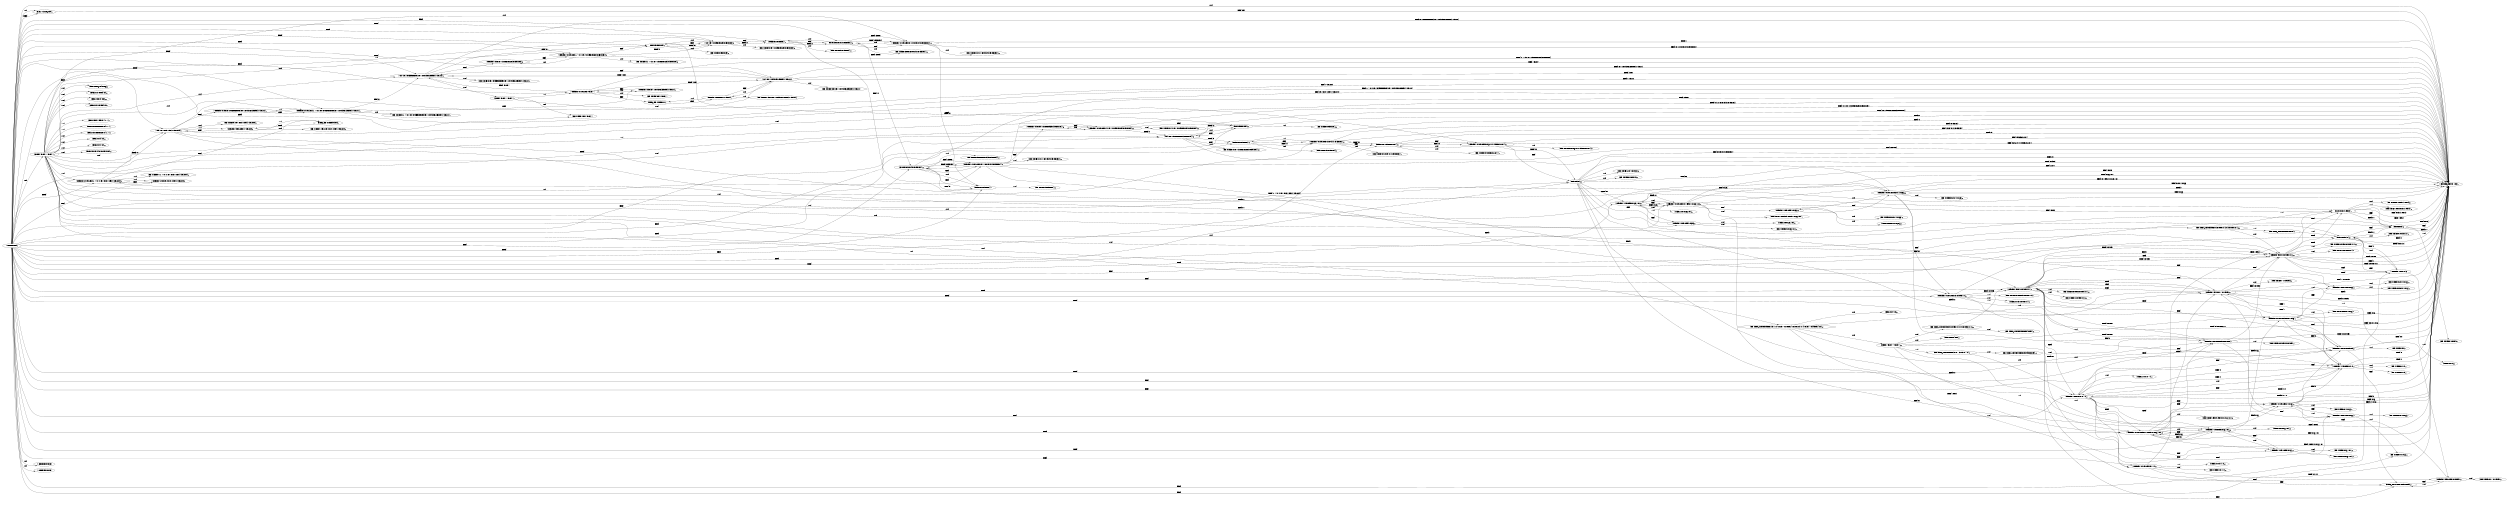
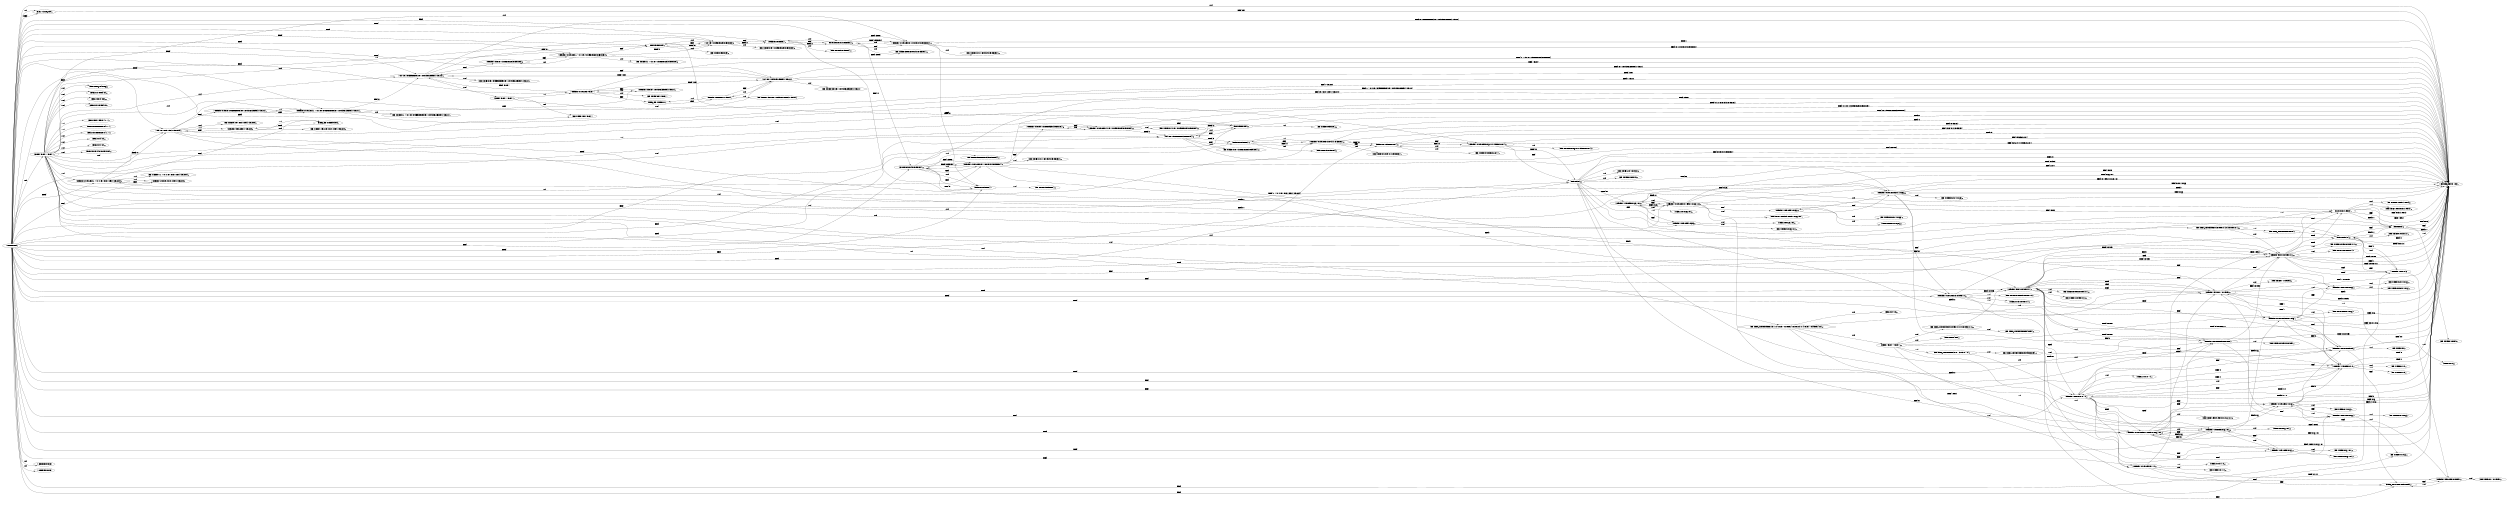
(817, 265) -> none
